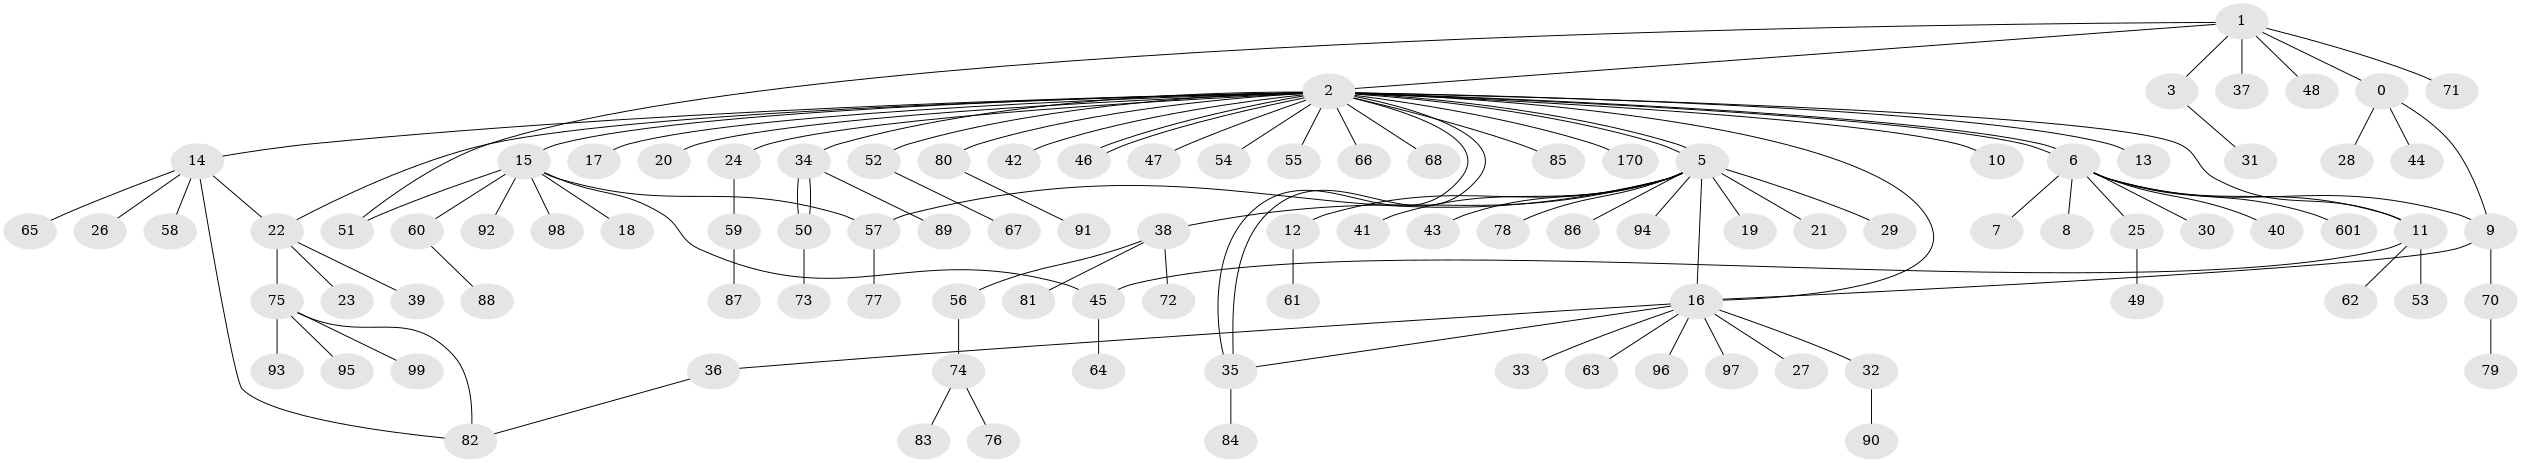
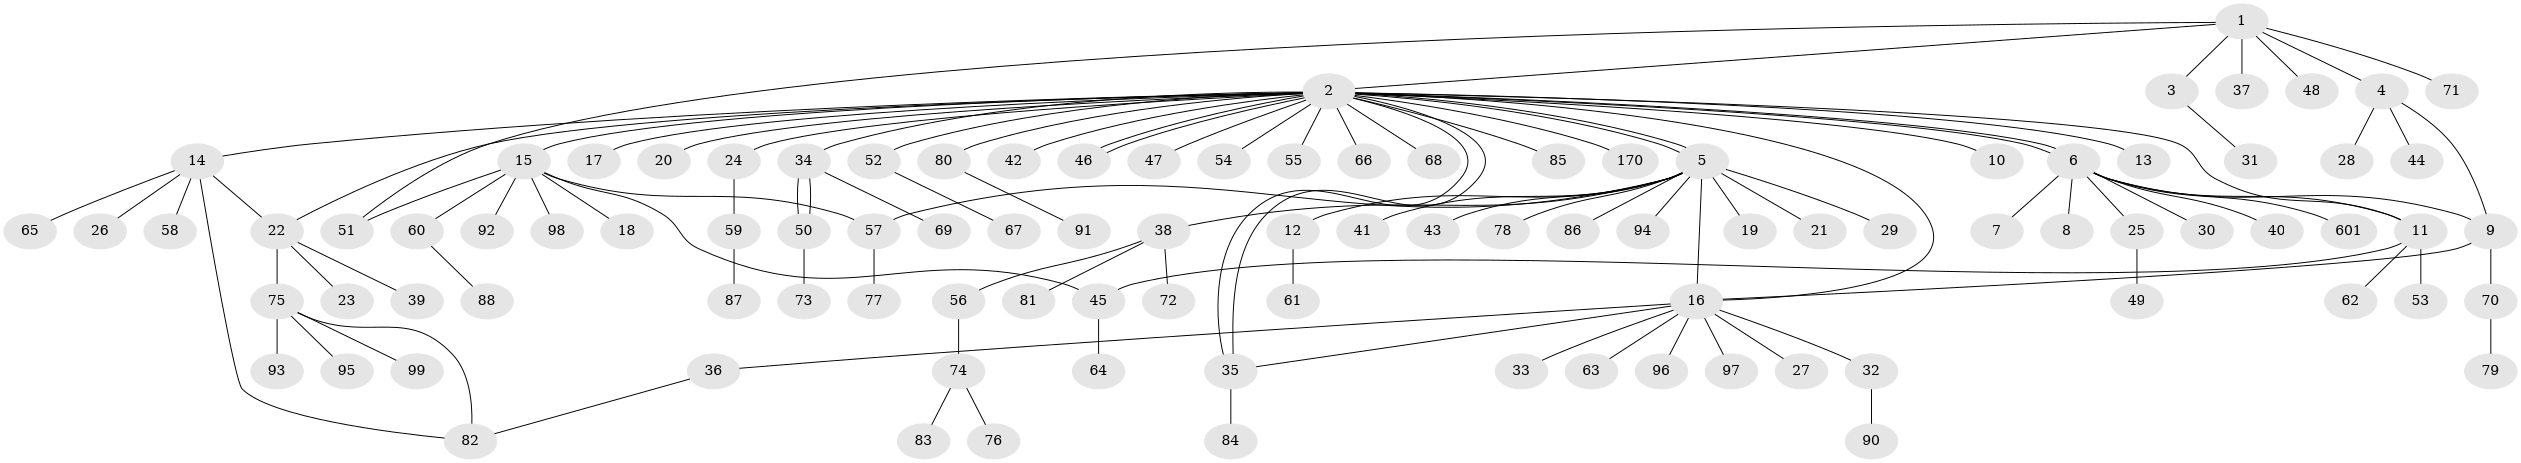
(2382, 91) -> (2382, 91)
(944, 231) -> (944, 231)
